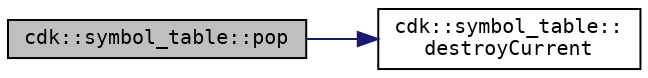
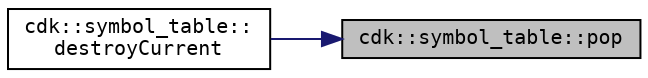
(332, 39) -> (296, 39)
